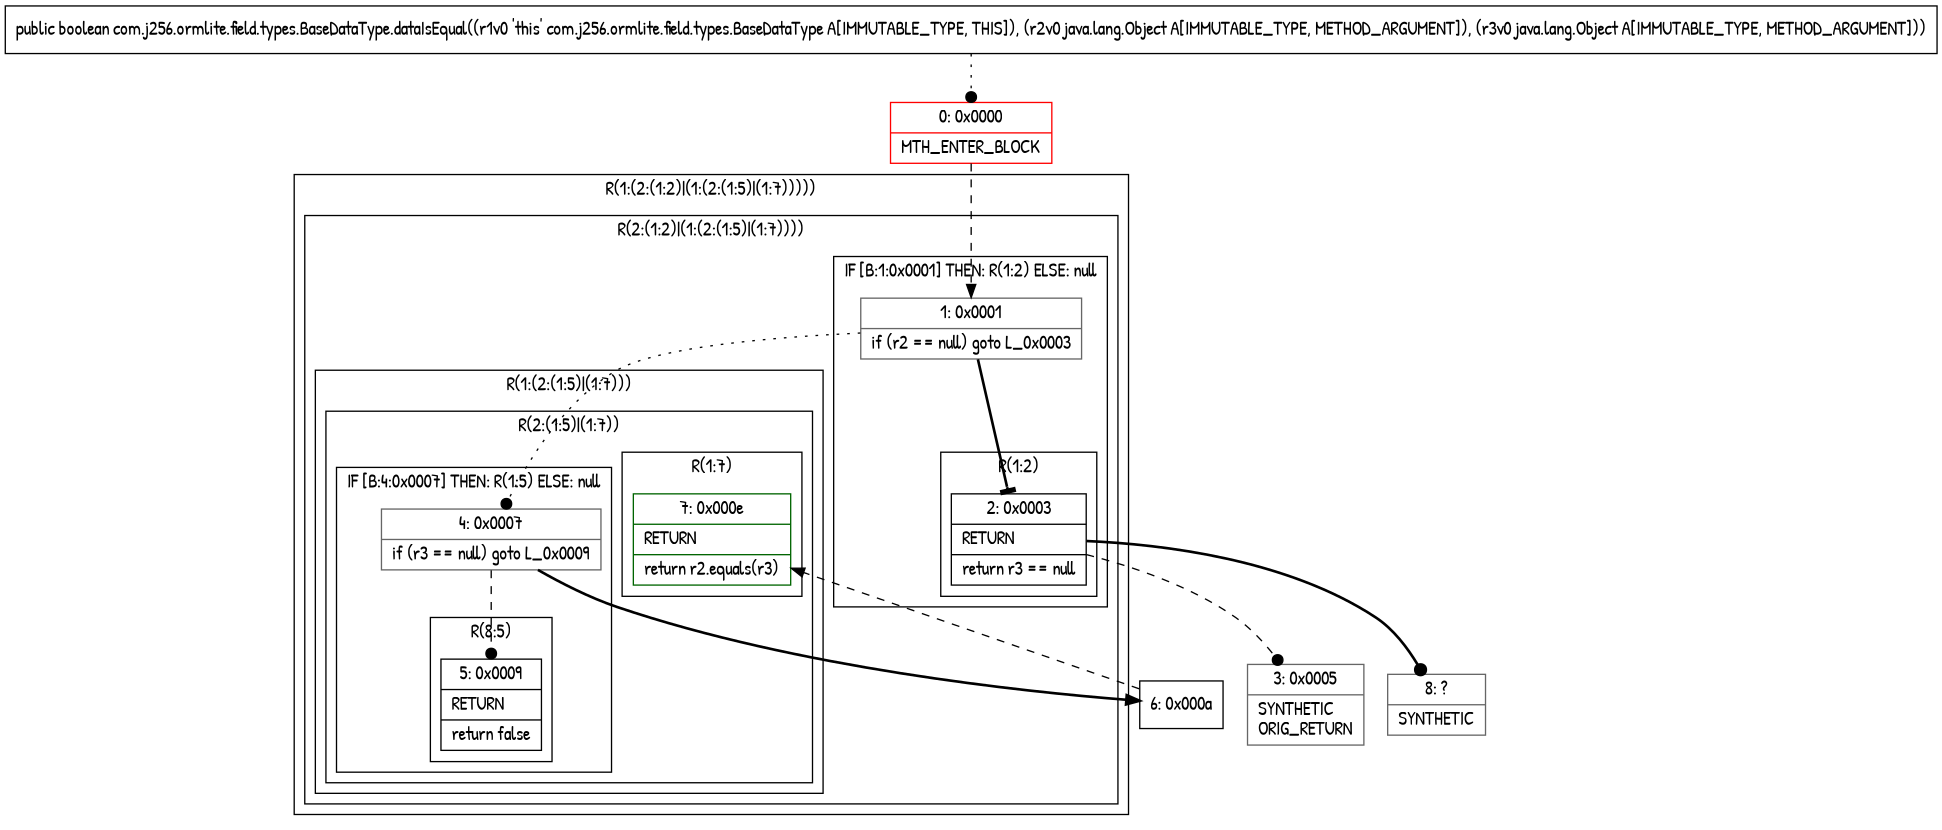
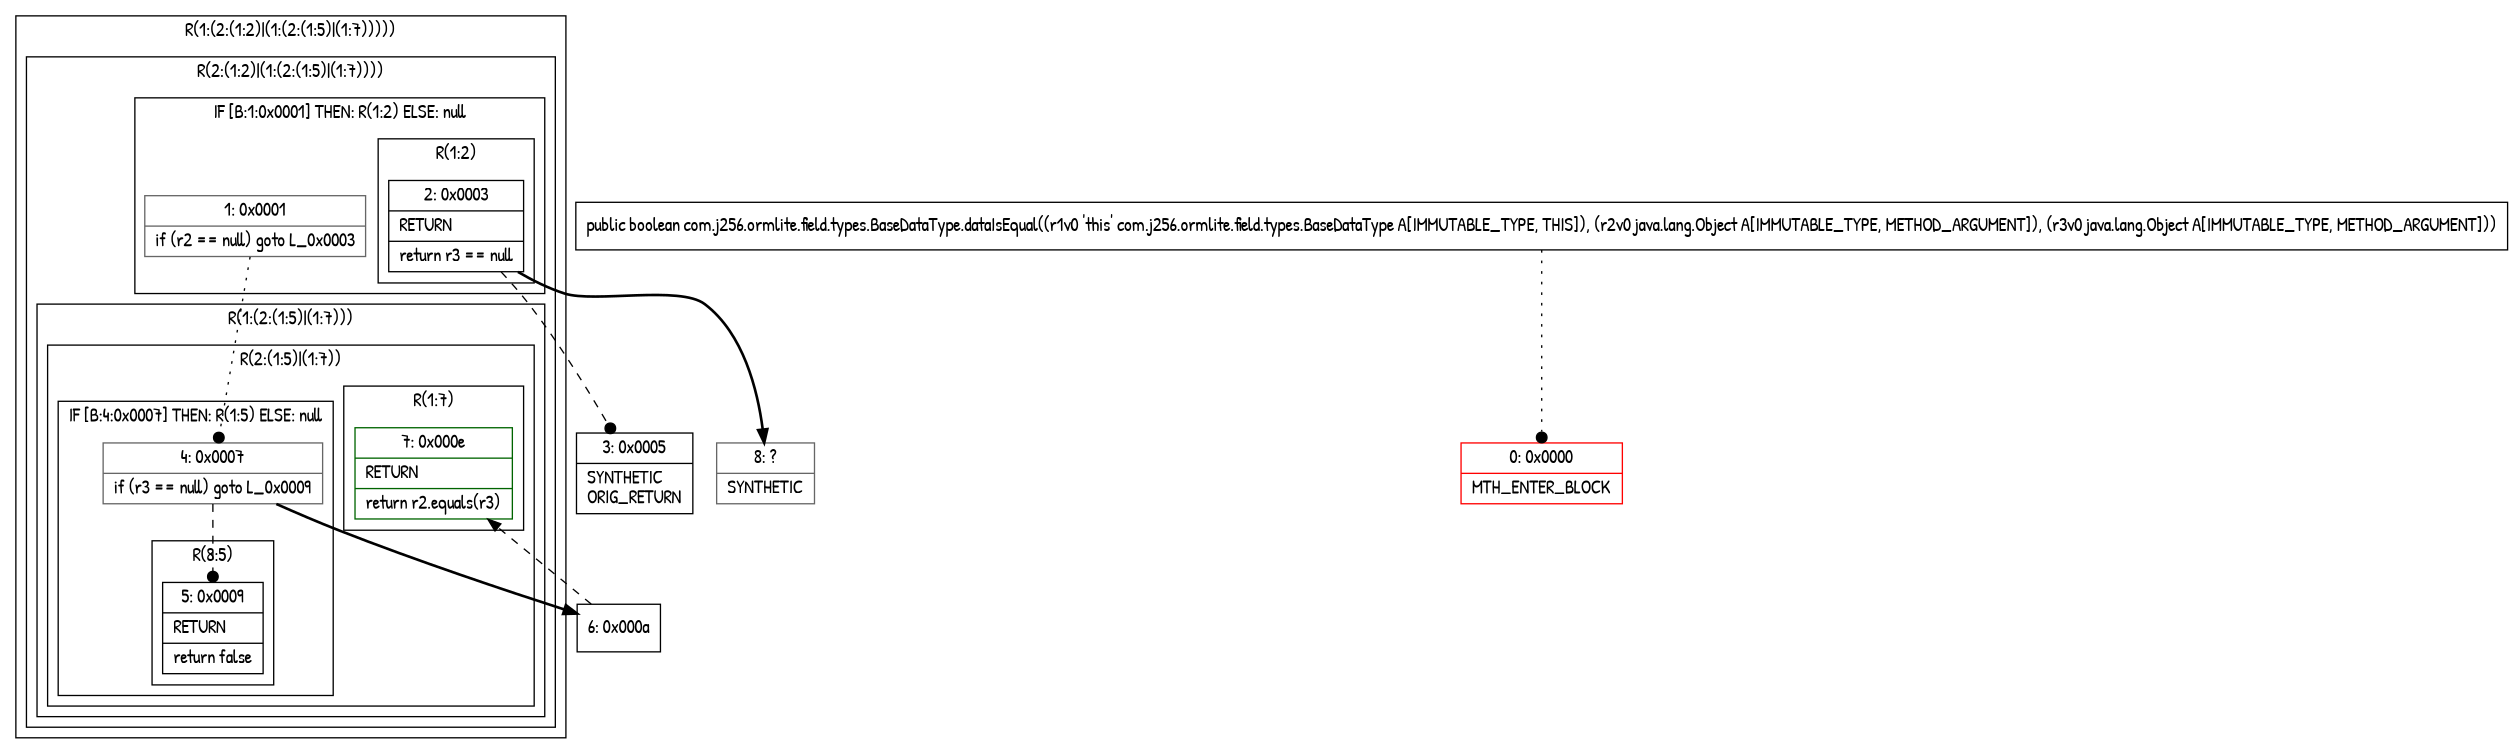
(971, 224) -> none
(992, 423) -> none
(1267, 569) -> (680, 296)
(1306, 705) -> (635, 473)
